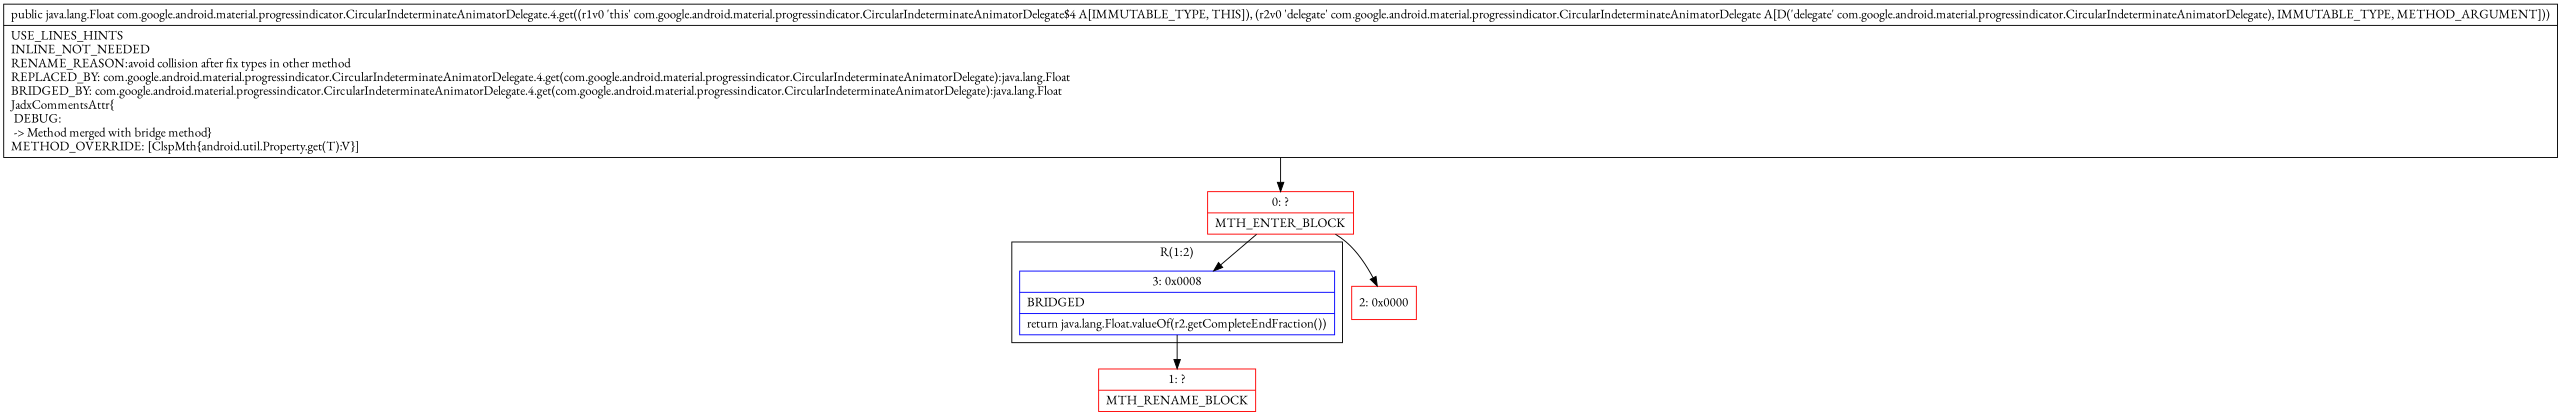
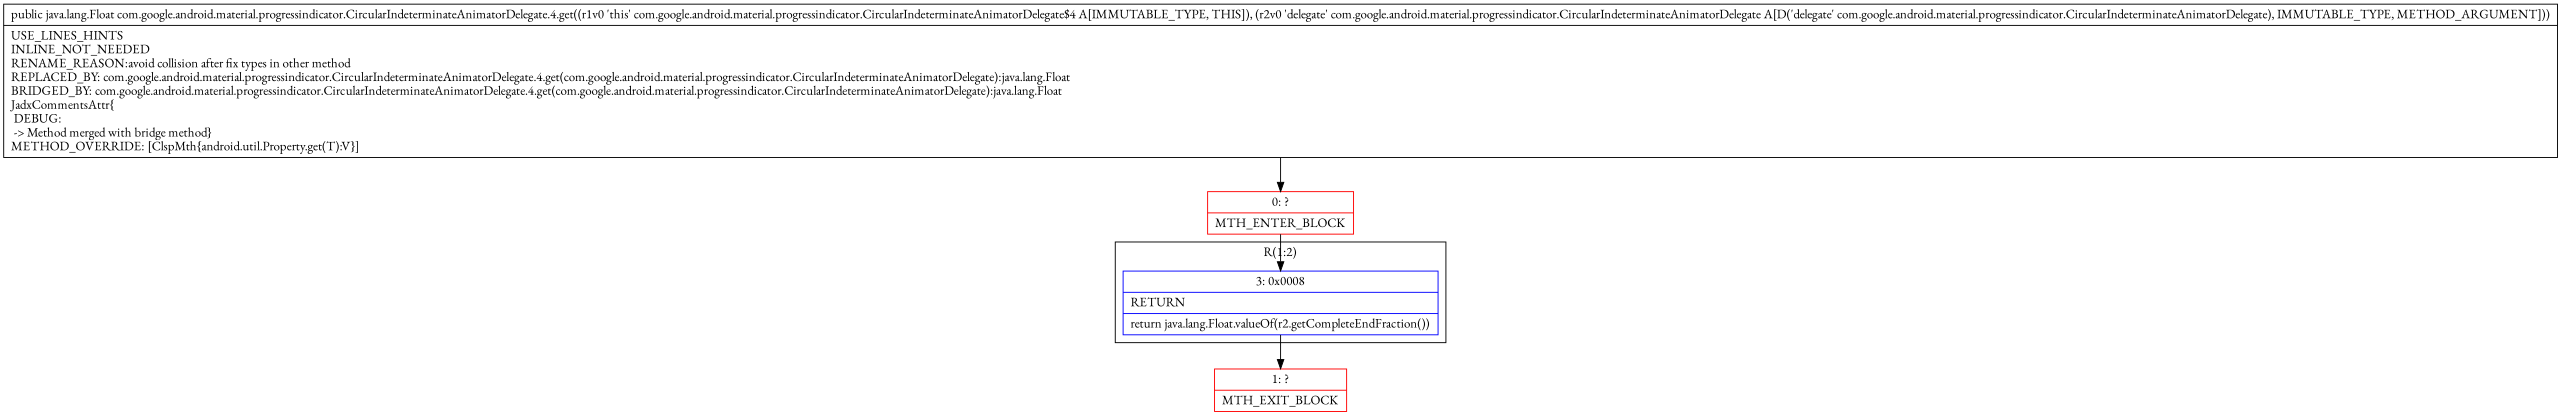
(1056, 302) -> (1158, 302)
(1384, 303) -> none
(1177, 400) -> (1281, 400)
